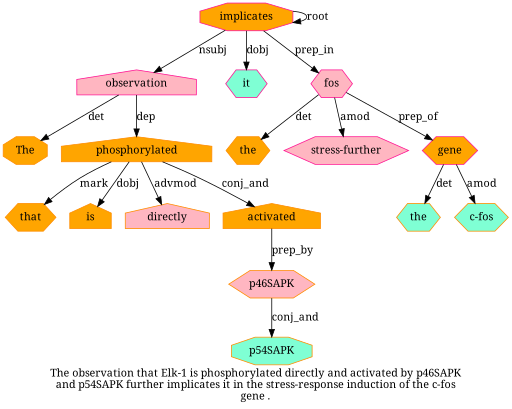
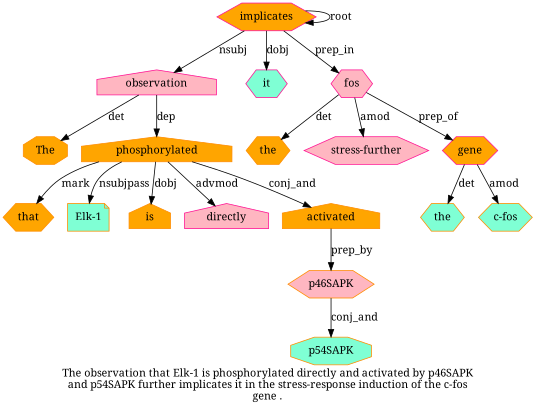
(246, 17) -> (267, 17)
none -> (88, 217)
(167, 217) -> (227, 217)
